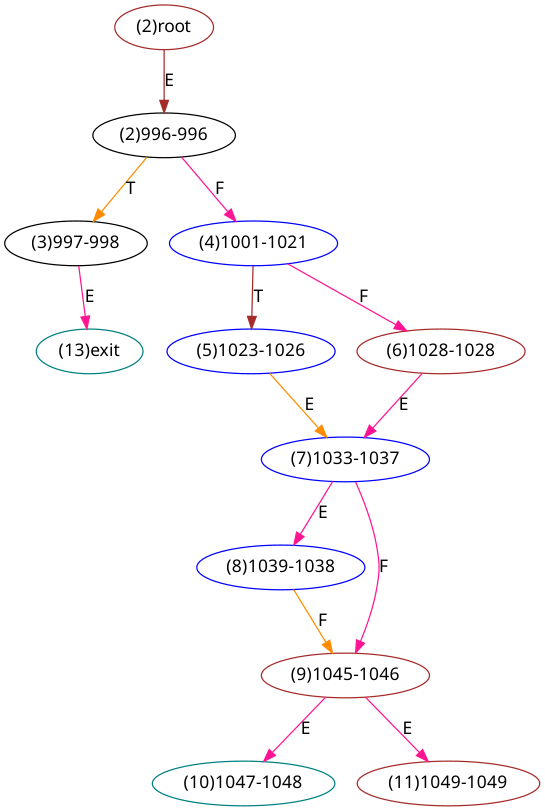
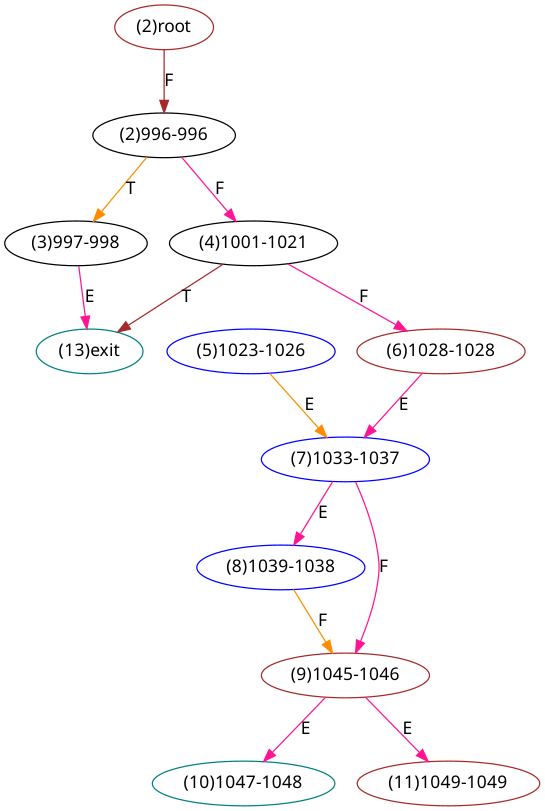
(169, 81) -> (169, 81)
(254, 243) -> (254, 243)
(252, 291) -> (176, 295)
